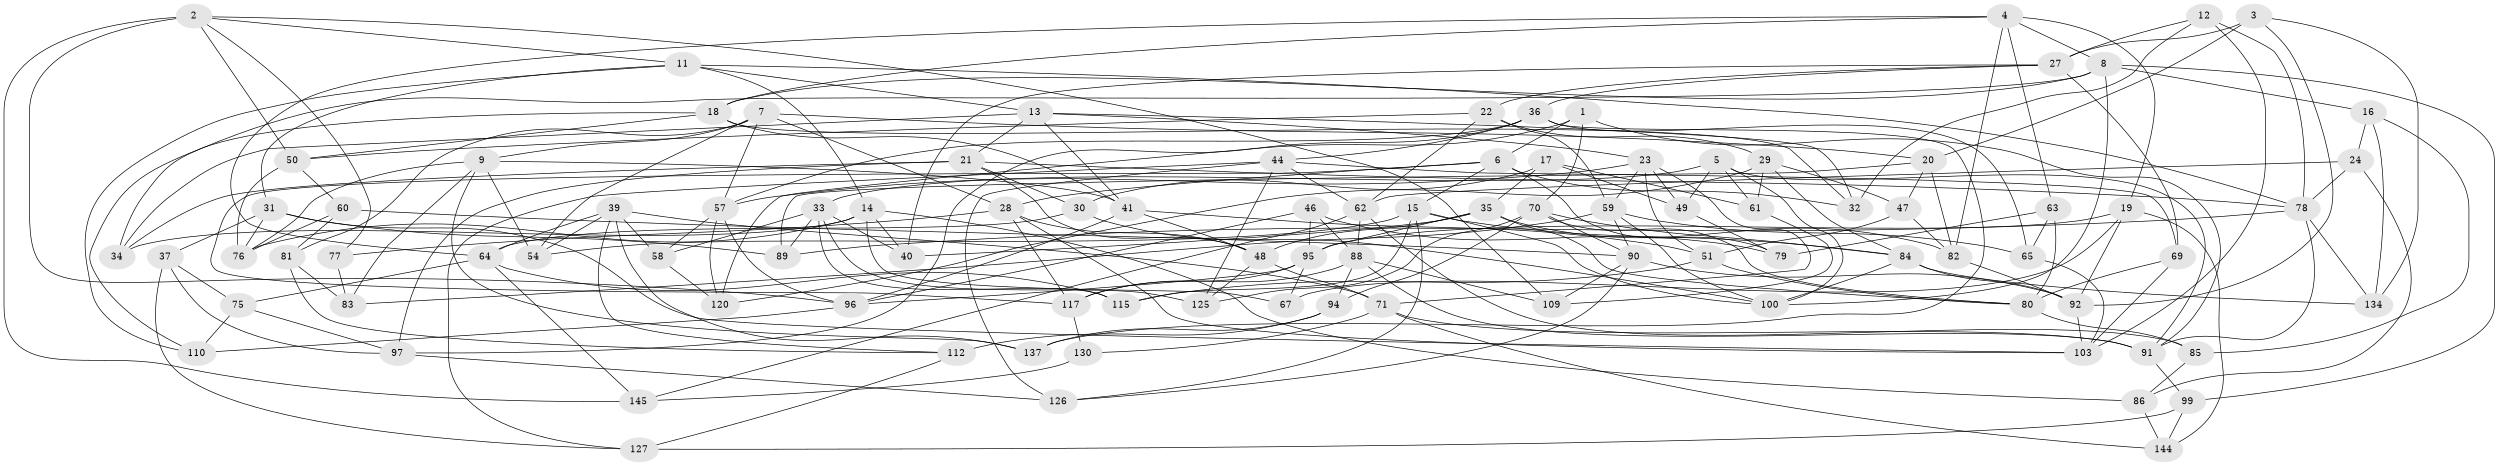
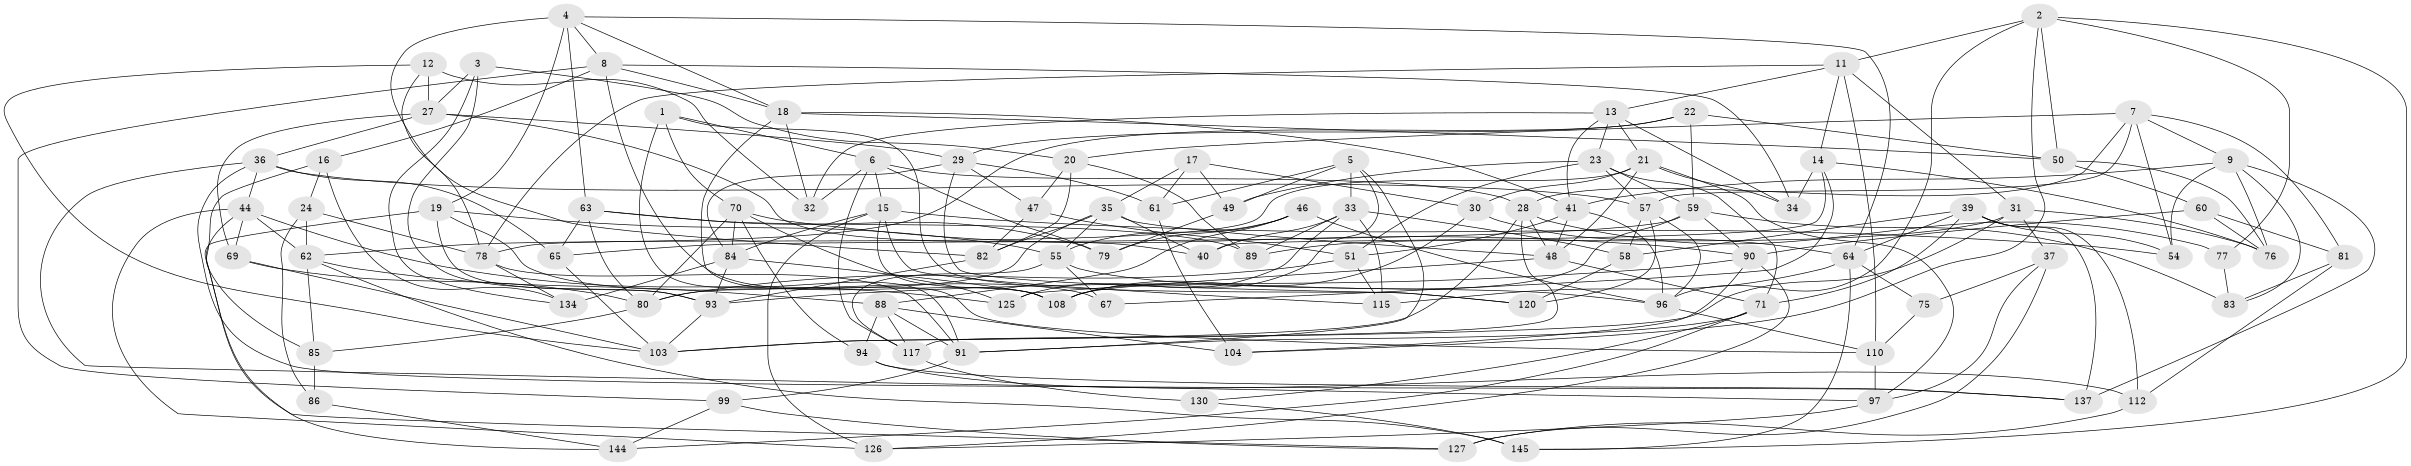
(1647, 82) -> (695, 131)
(1282, 229) -> (922, 225)
(1309, 257) -> (1056, 257)
(1552, 305) -> (1233, 353)
(1770, 305) -> (1057, 305)
(2076, 305) -> (712, 305)
(318, 329) -> (1875, 378)
(1493, 360) -> none
